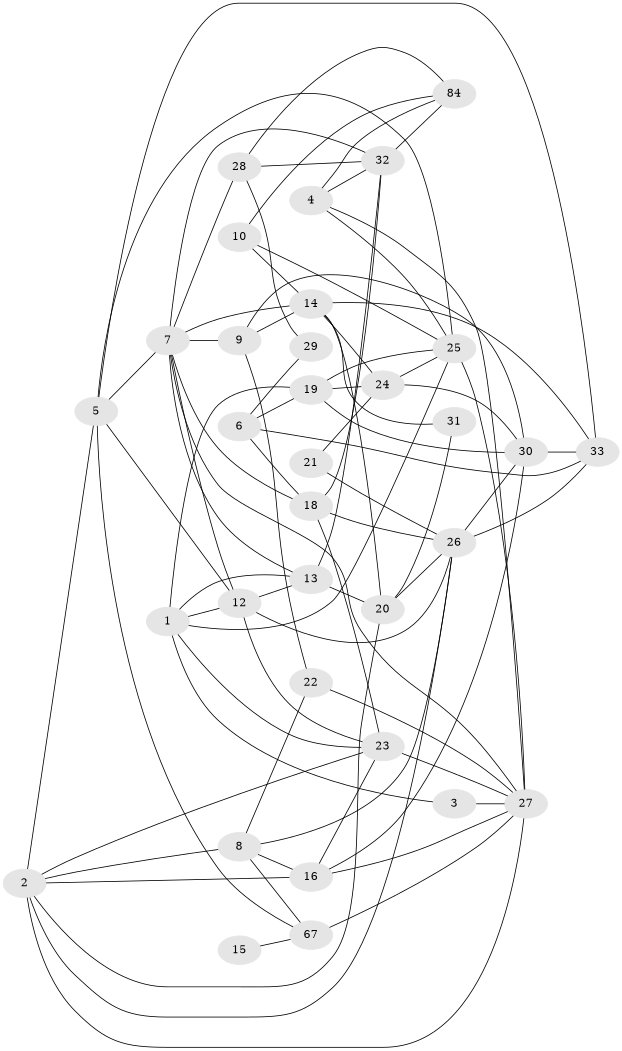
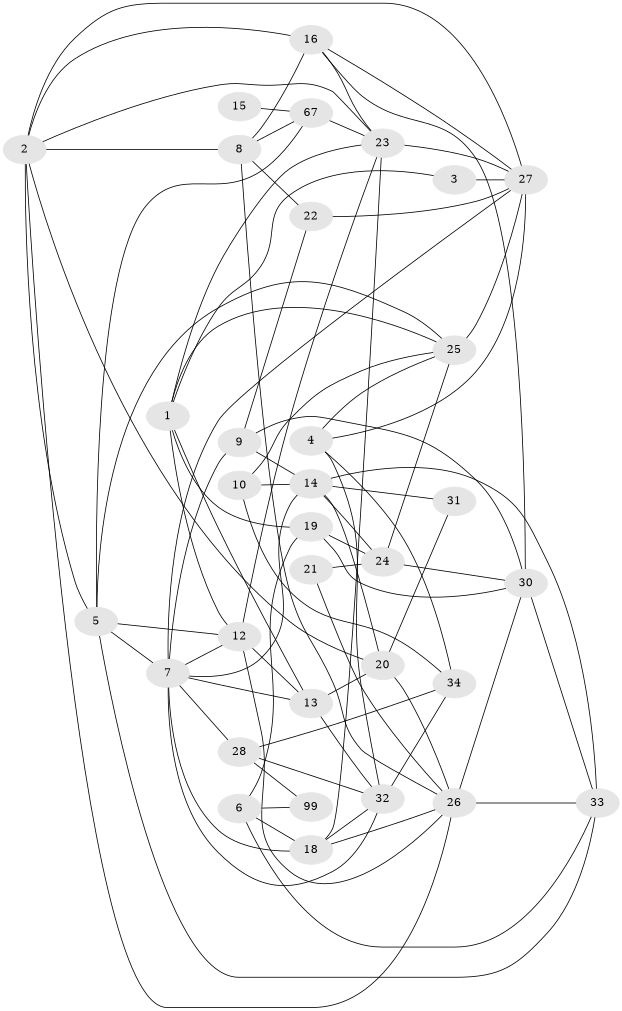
(454, 94) -> (454, 684)
(311, 347) -> (311, 807)
(378, 359) -> none
(426, 879) -> (347, 128)
